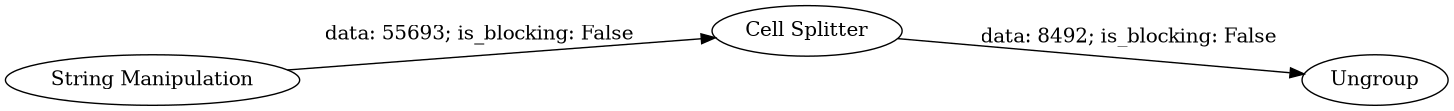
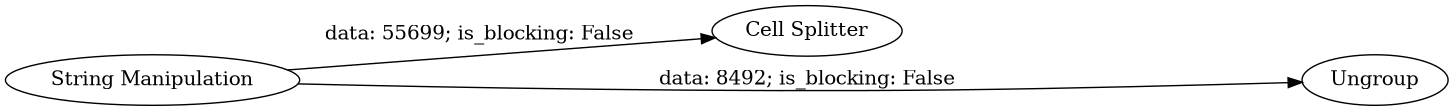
(479, 34) -> (479, 34)
(1094, 56) -> (793, 91)
